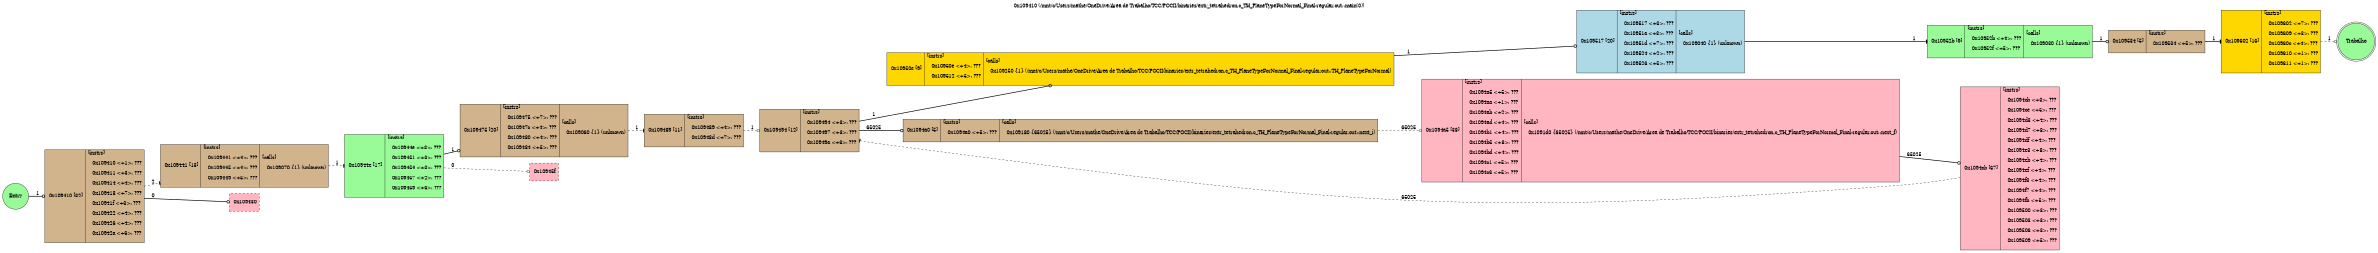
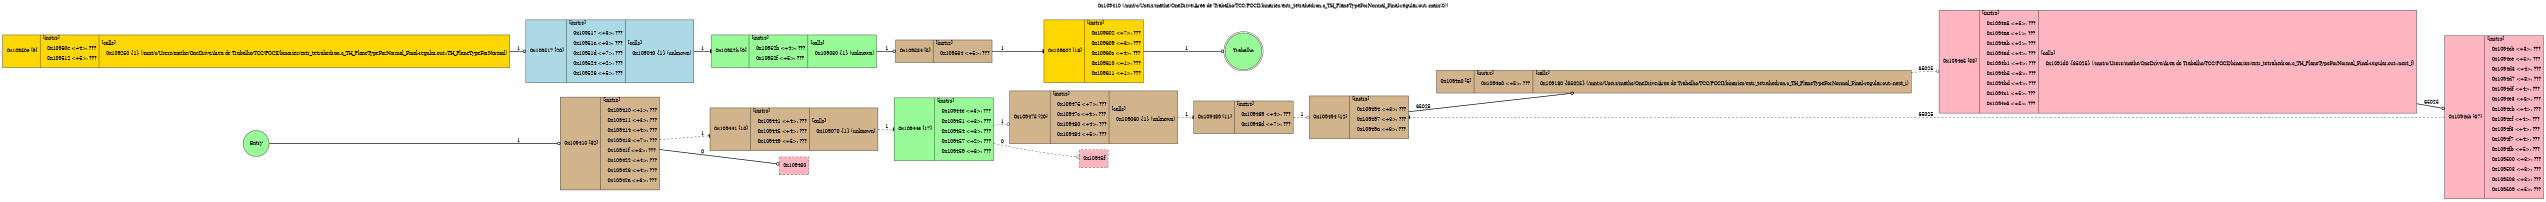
(2327, 42) -> (1182, 51)
(954, 104) -> none
(451, 153) -> (1000, 125)
(152, 182) -> (702, 134)
